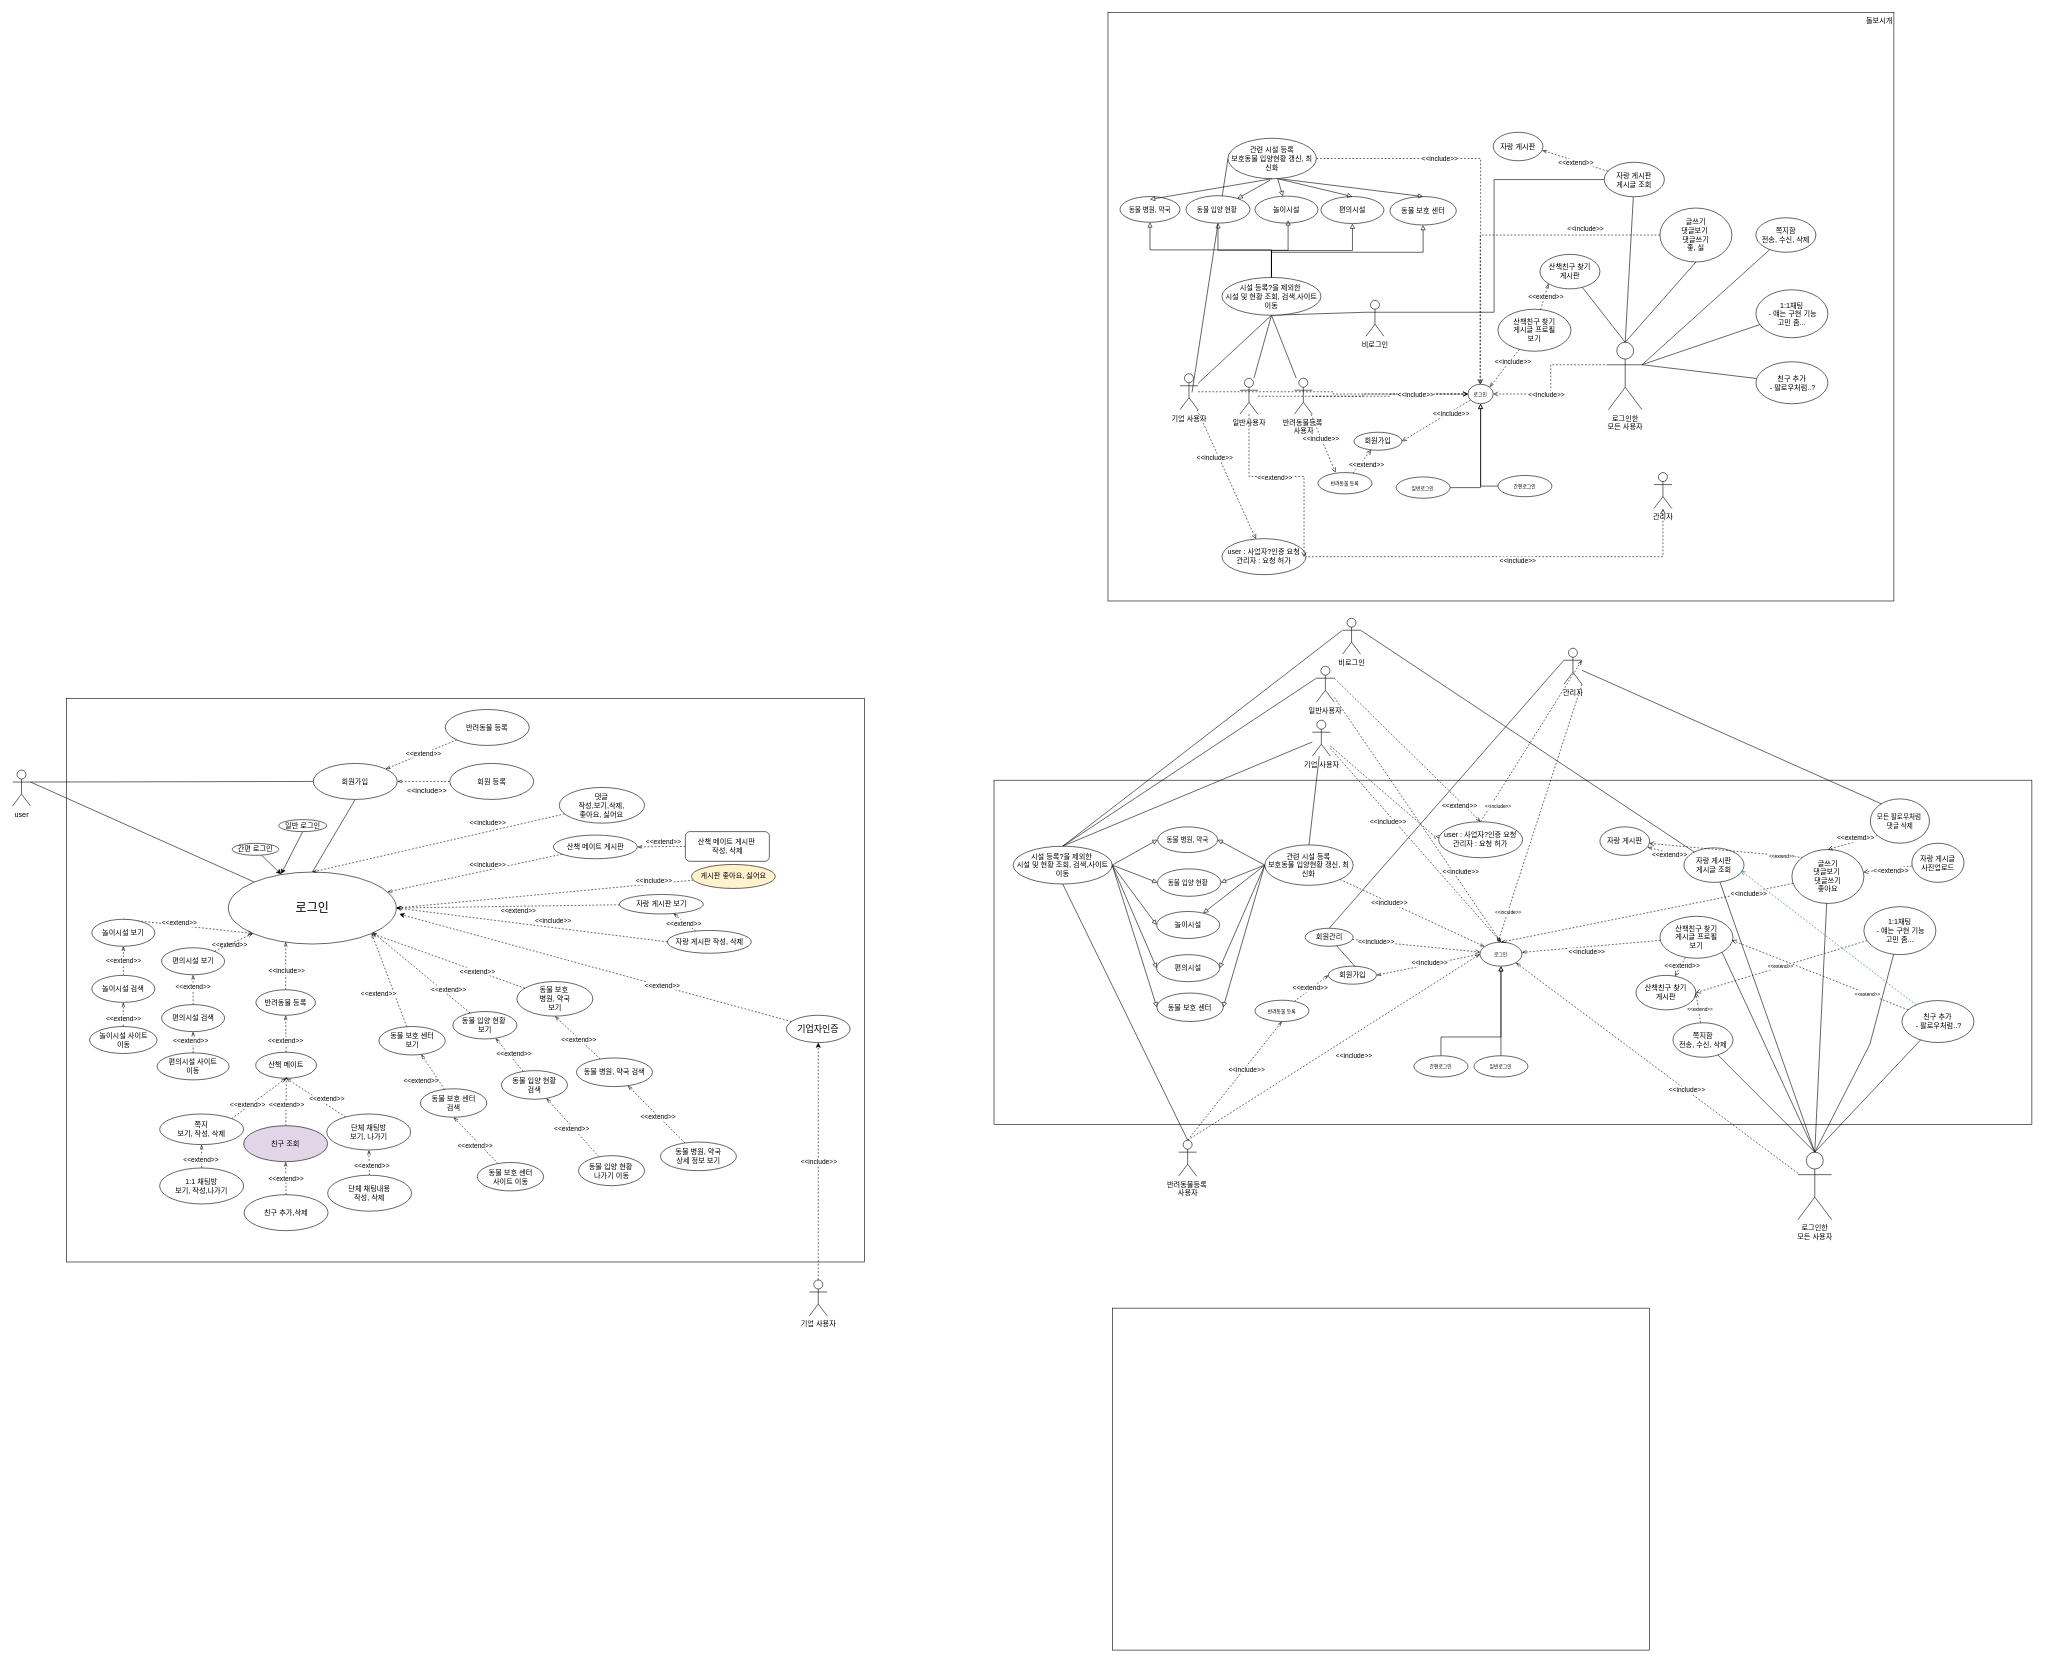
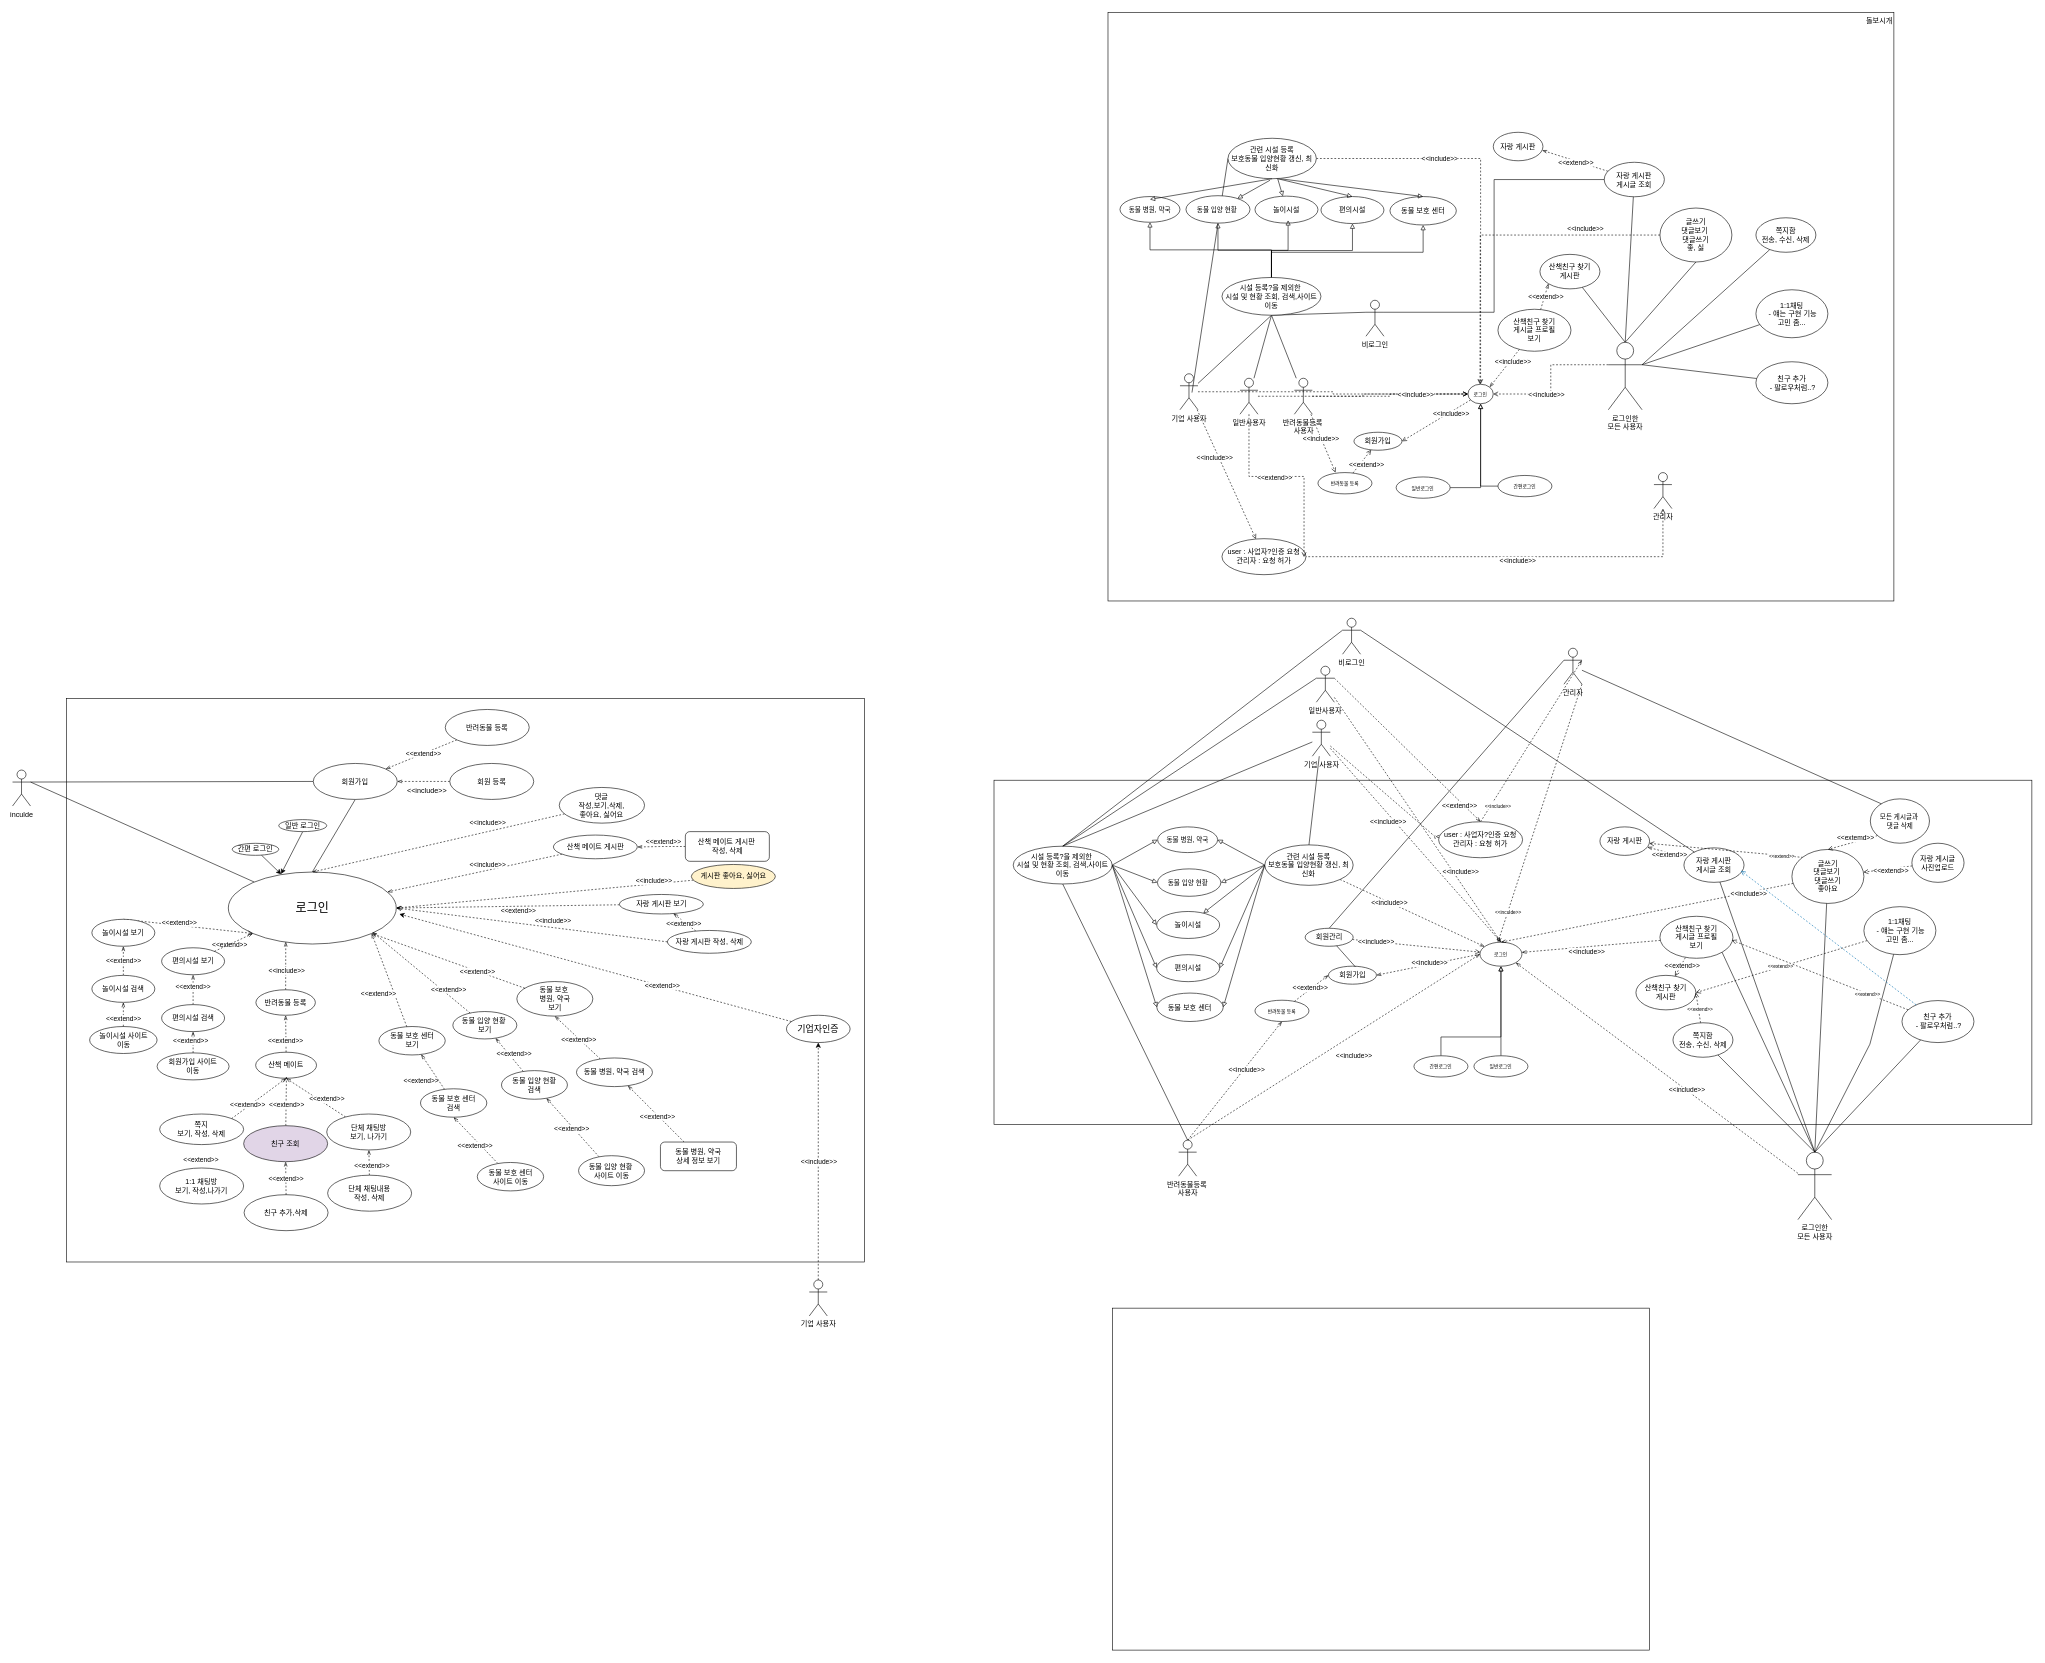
(22, 815) -> (22, 815)
(1900, 821) -> (1900, 821)
(193, 1067) -> (193, 1067)
(201, 1150) -> none
(698, 1157) -> (698, 1157)
(612, 1171) -> (612, 1171)
